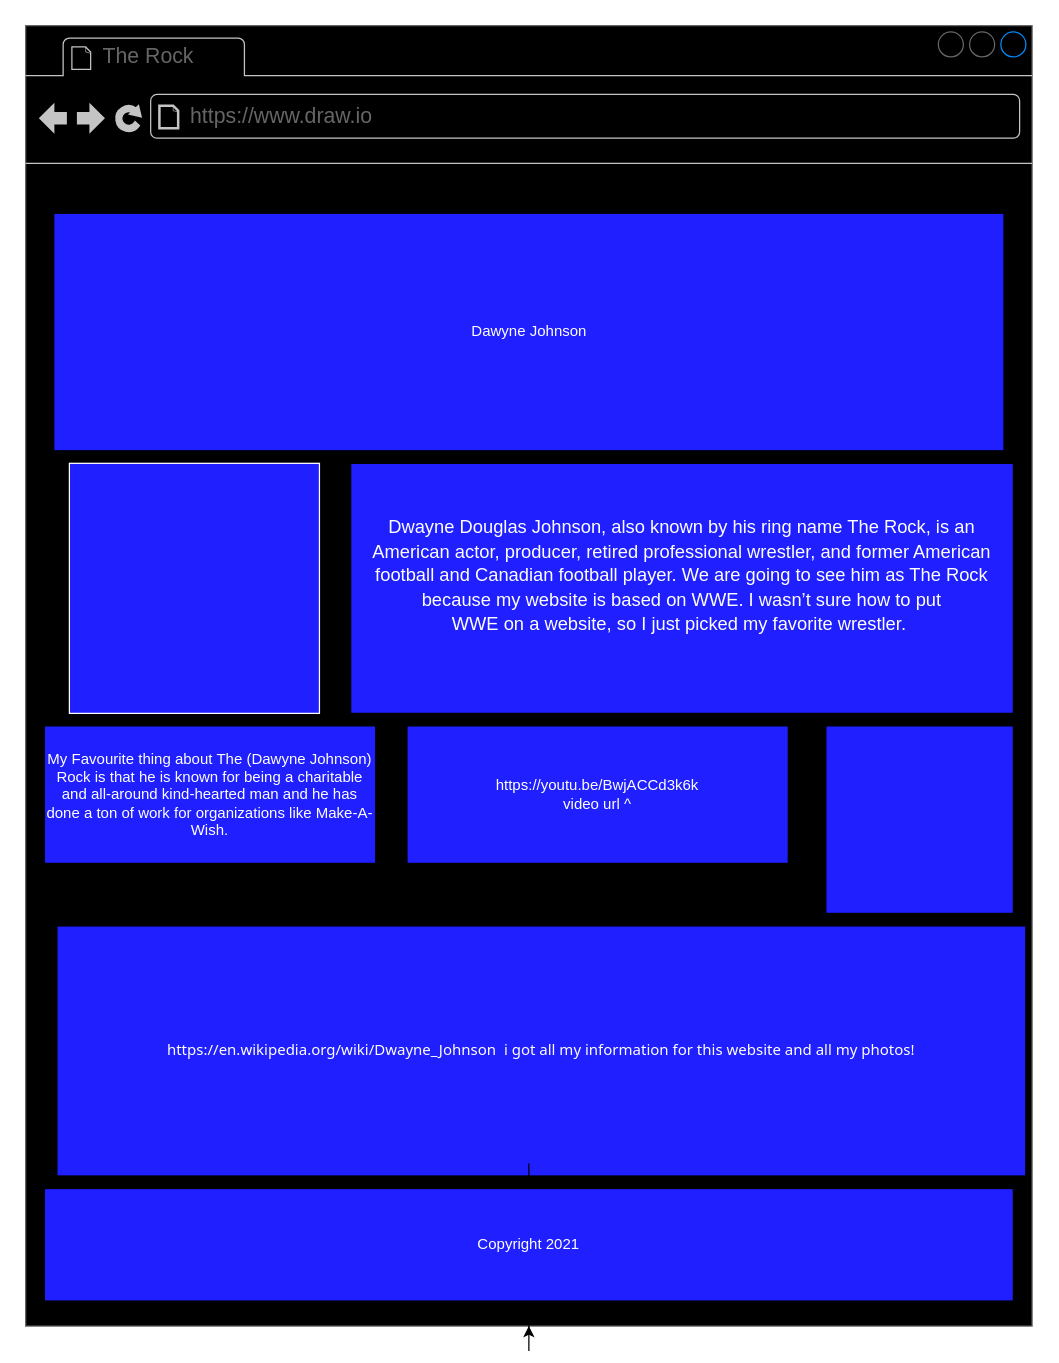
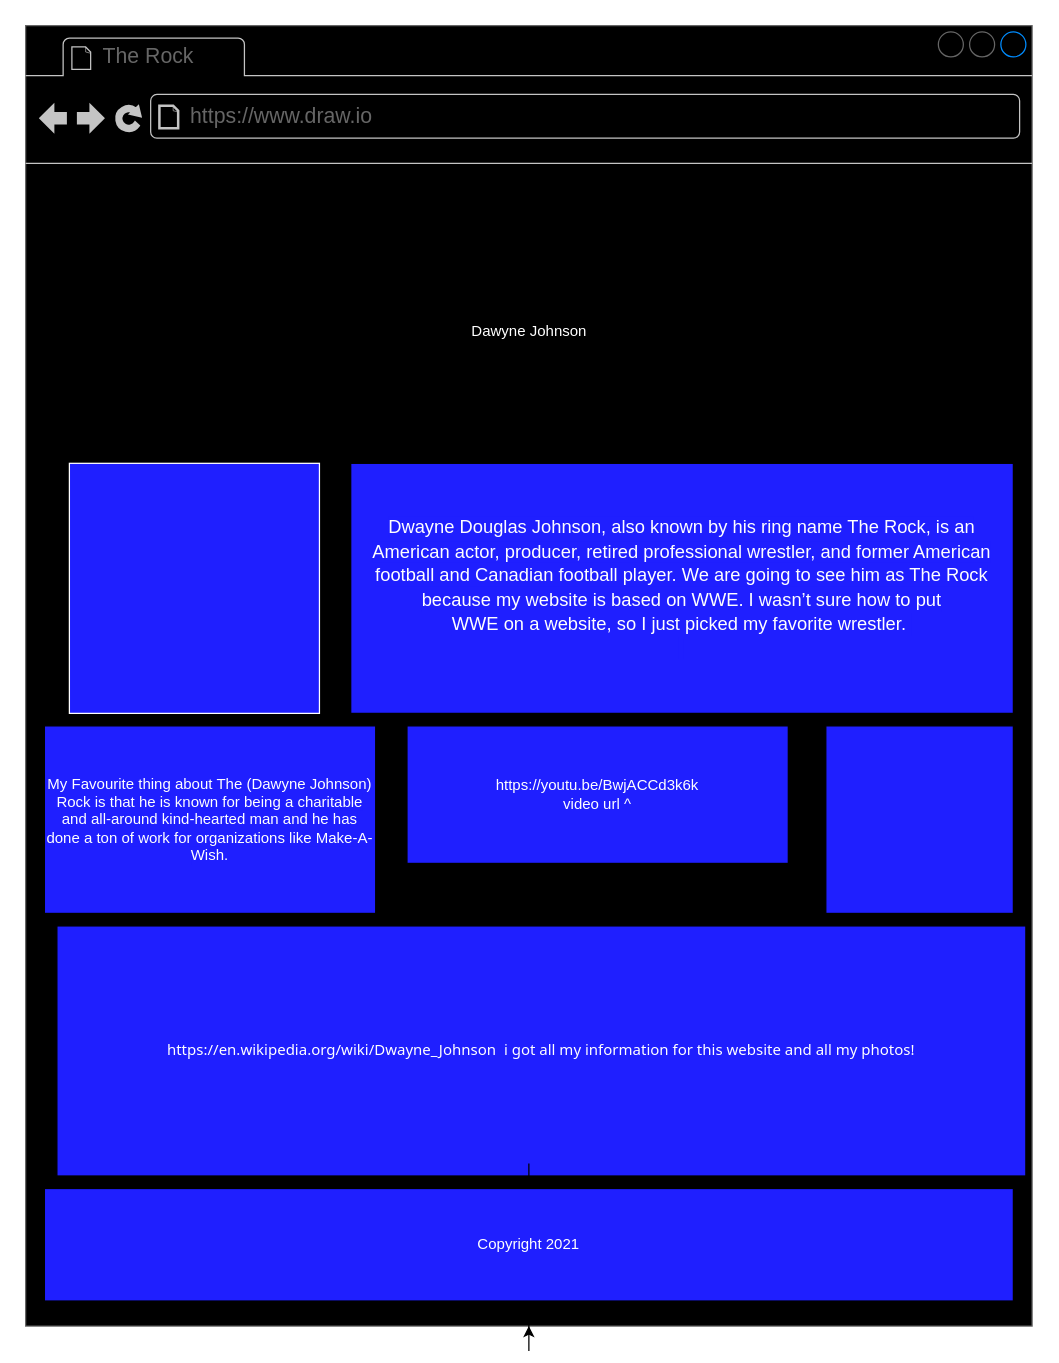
(529, 332) -> (529, 332)
(210, 794) -> (210, 819)
